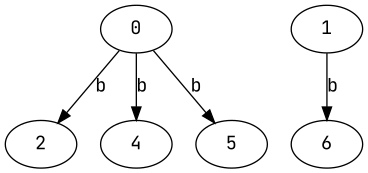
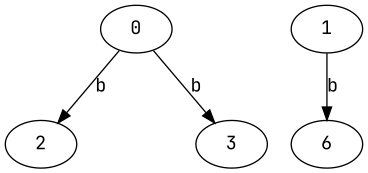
(136, 144) -> none
(232, 144) -> (232, 144)
